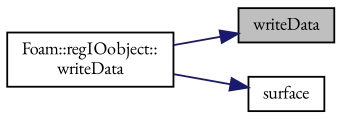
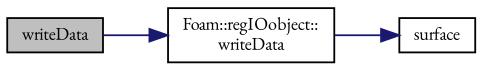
(197, 41) -> (126, 35)
